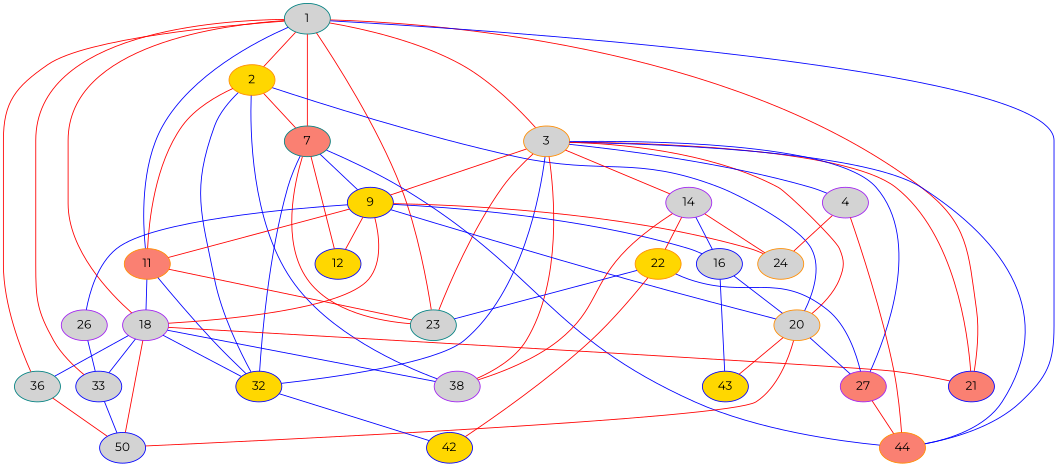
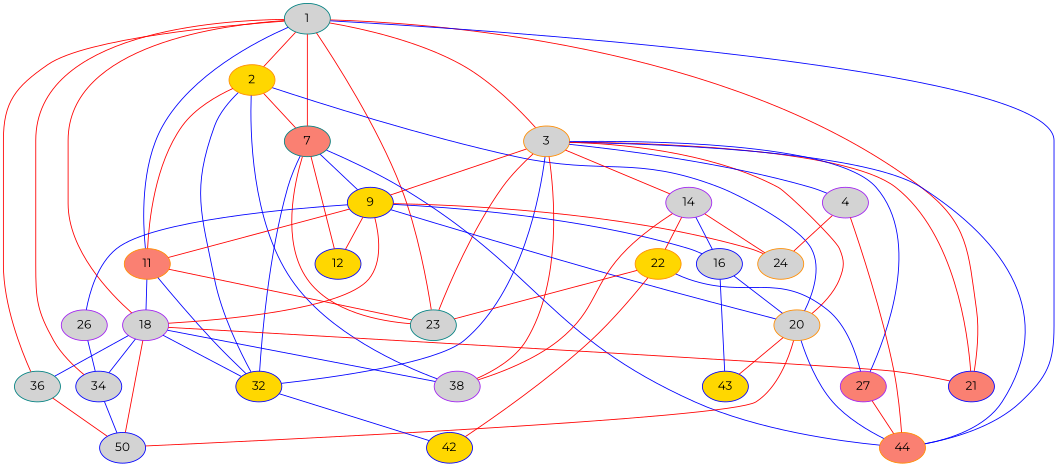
(555, 292) -> (555, 292)
(830, 356) -> (831, 399)
(99, 387) -> (99, 387)
